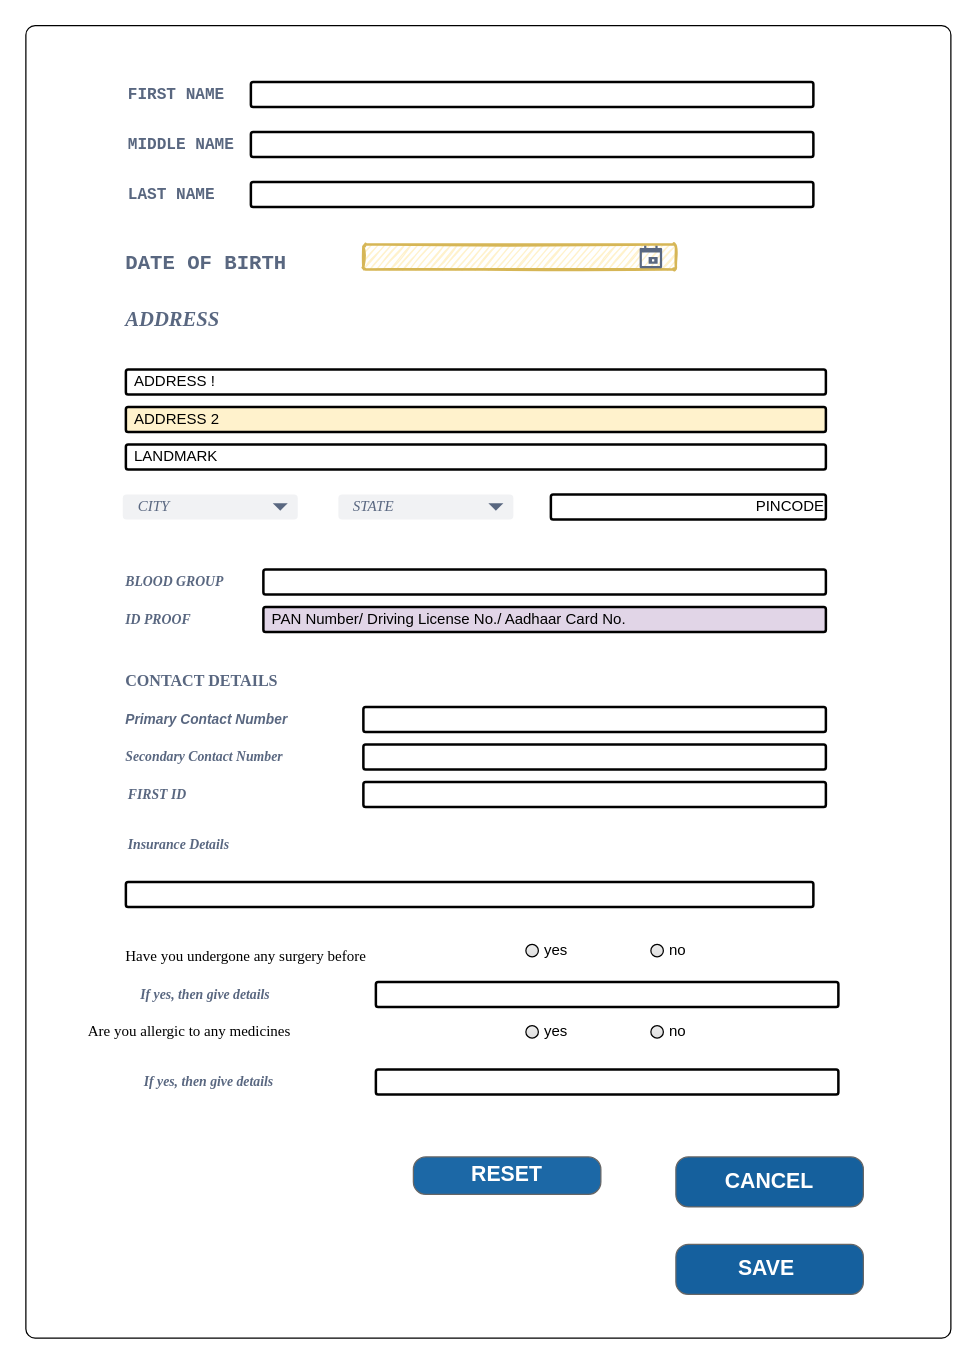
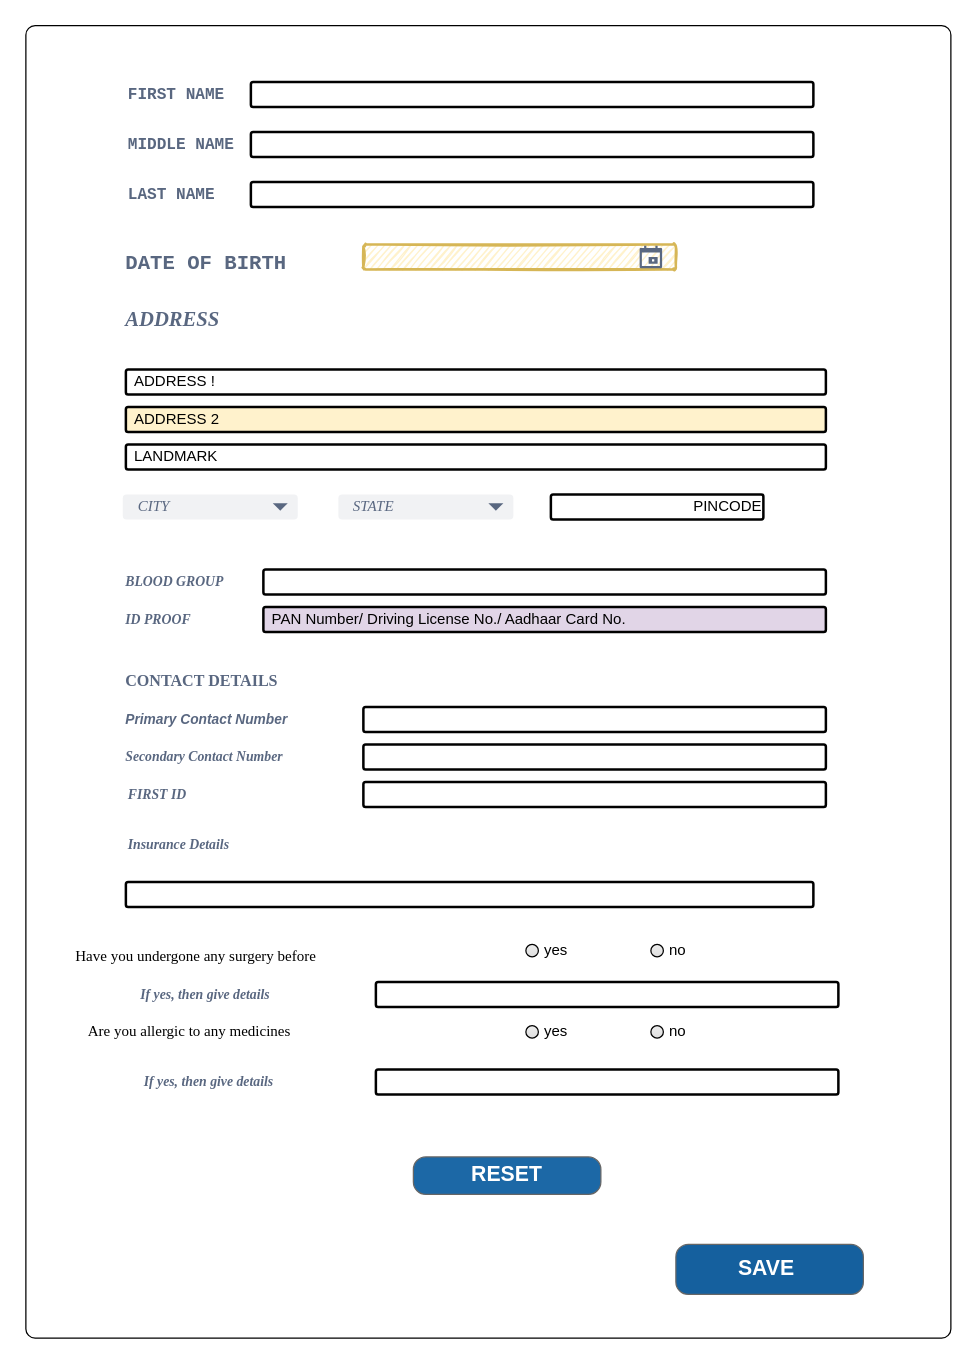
(688, 507) -> (657, 507)
(324, 957) -> (274, 957)
(769, 1182) -> none
